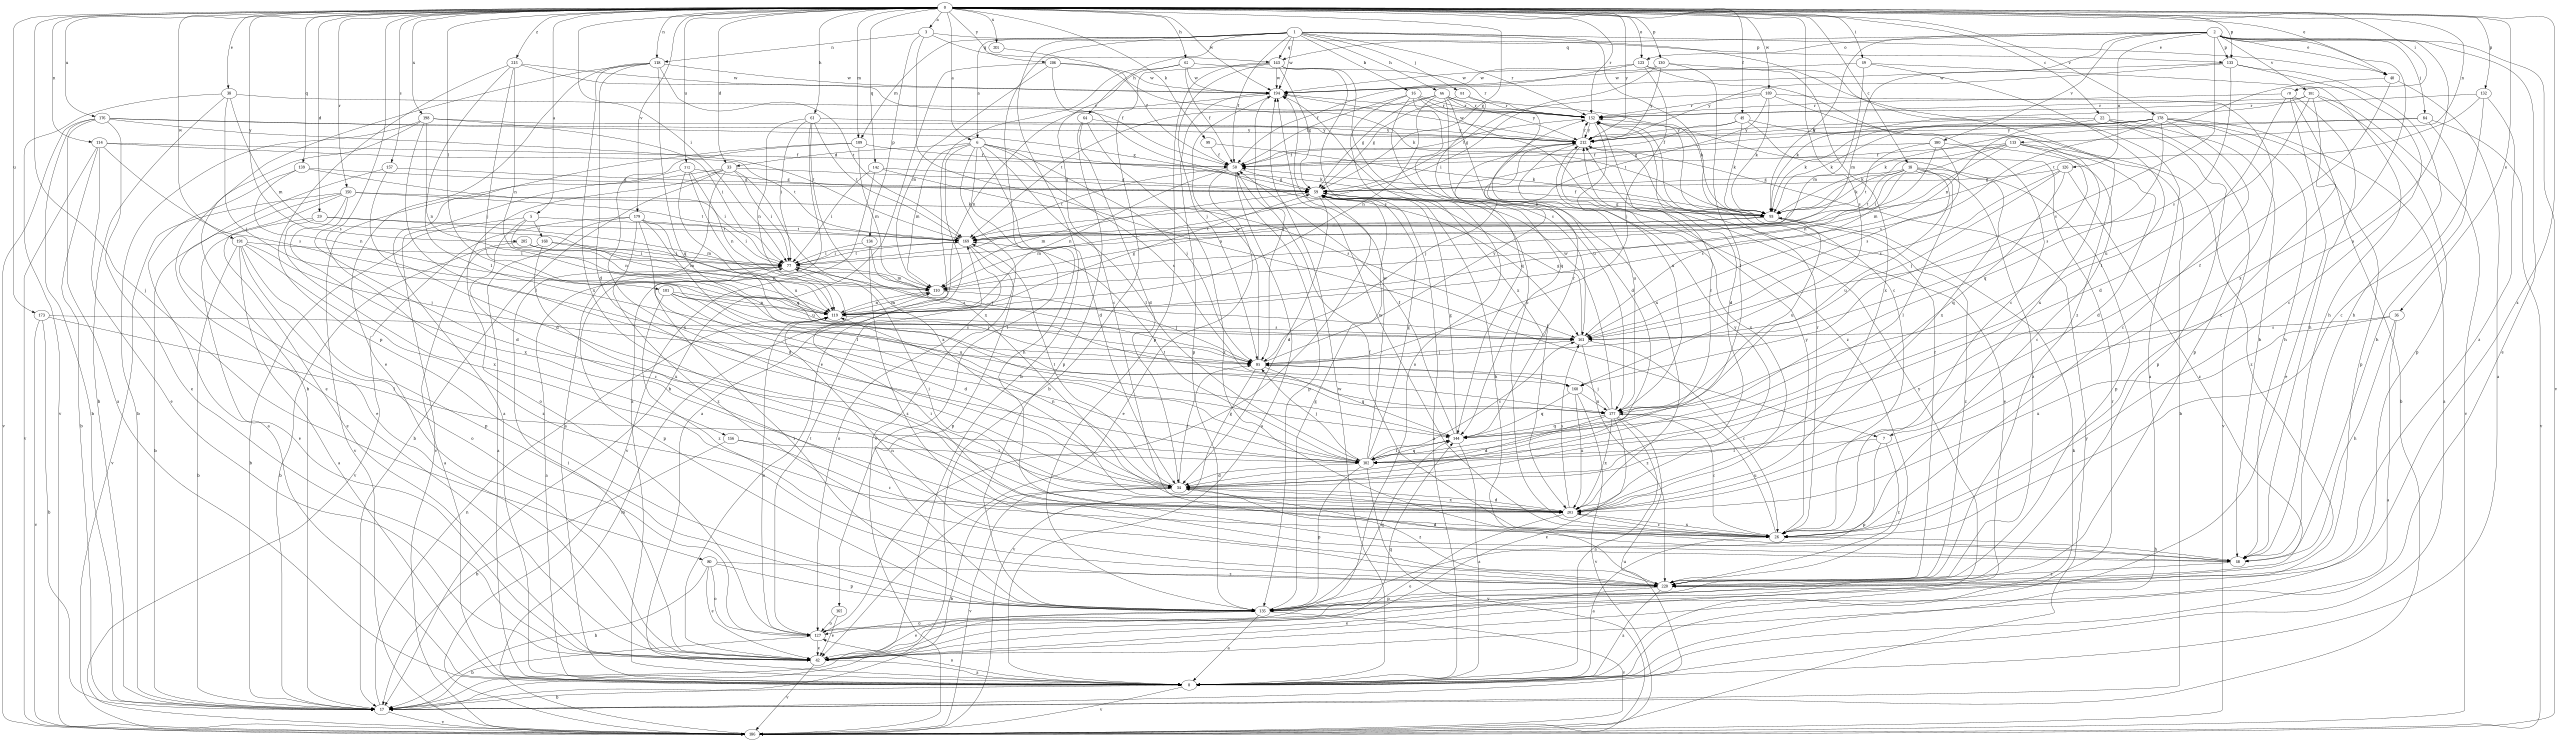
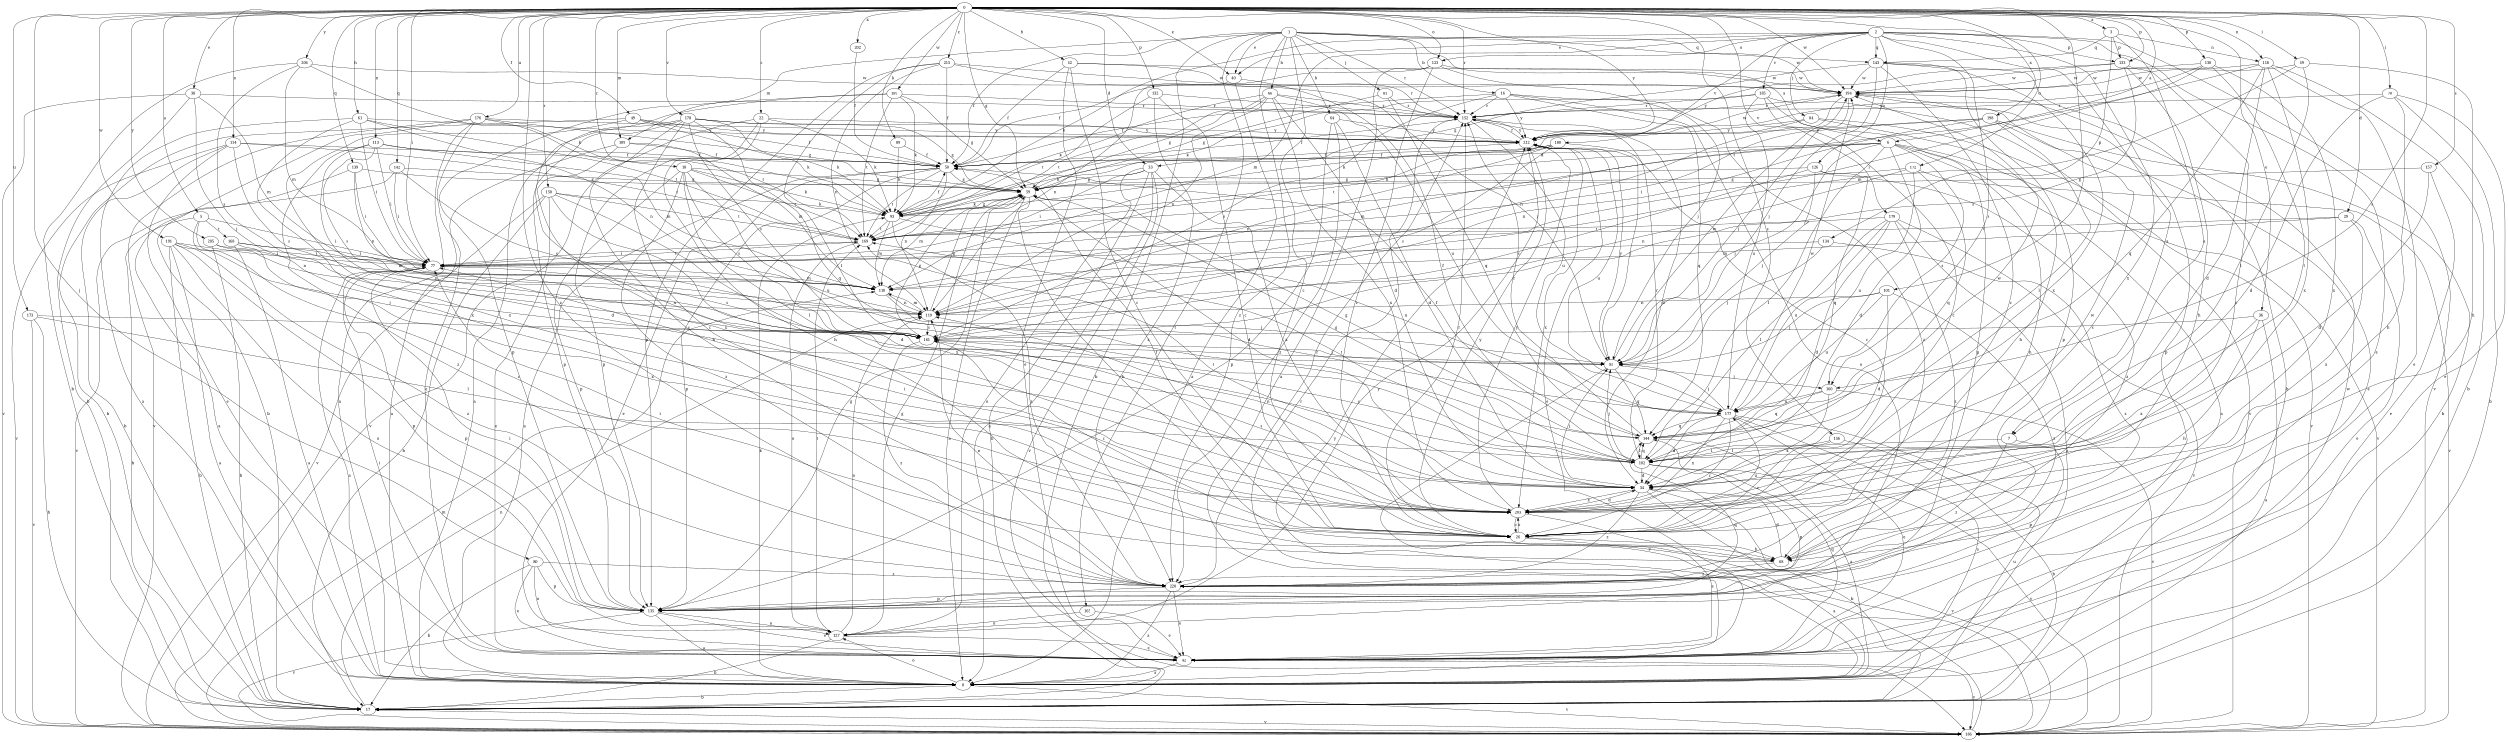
(1895, 167) -> (1224, 159)
(915, 508) -> none
